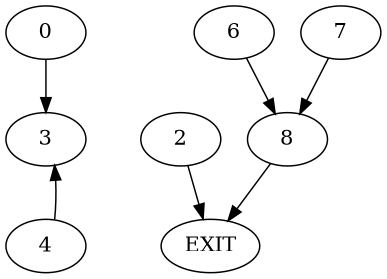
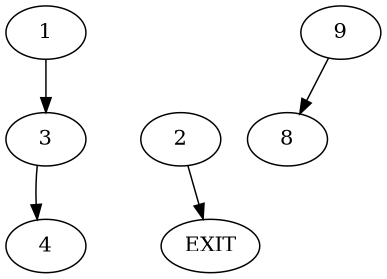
(46, 33) -> (46, 33)
(234, 33) -> none
(341, 33) -> (341, 33)
(254, 186) -> none
(56, 200) -> (36, 185)
